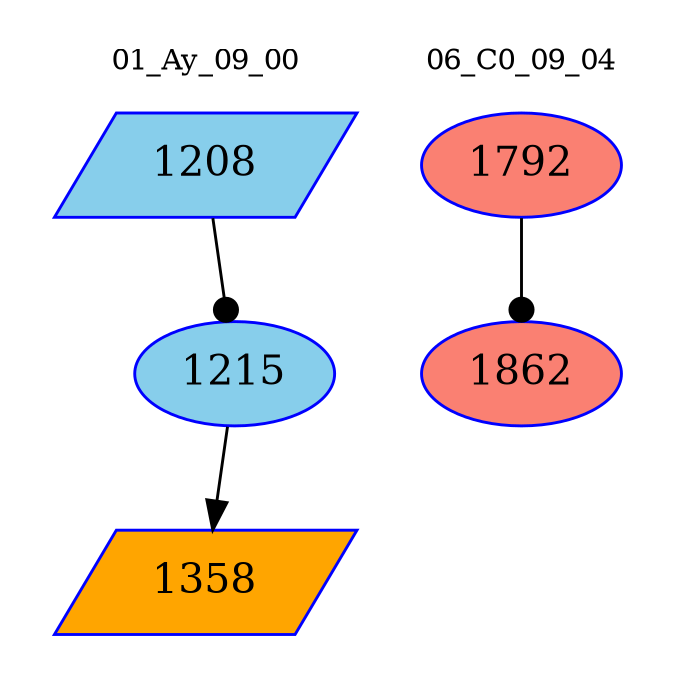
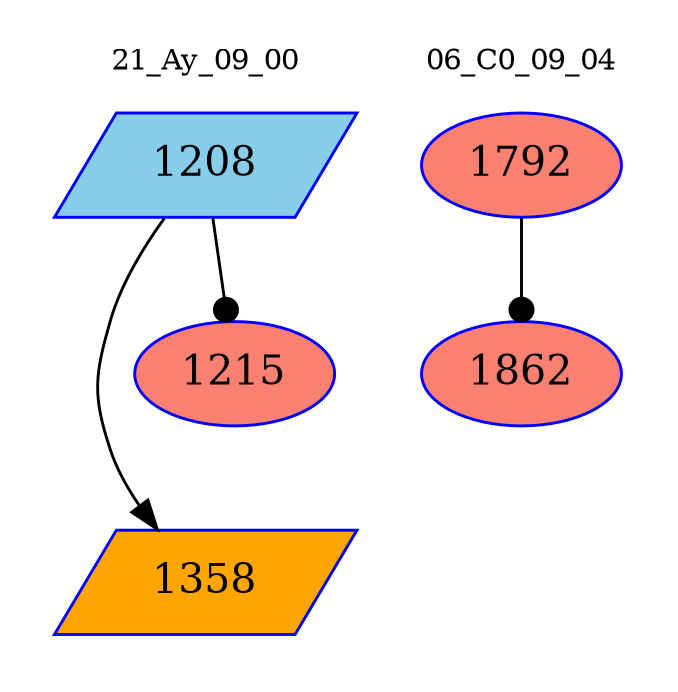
(206, 62) -> (206, 62)
(235, 374) -> (235, 374)
(222, 464) -> (101, 359)
